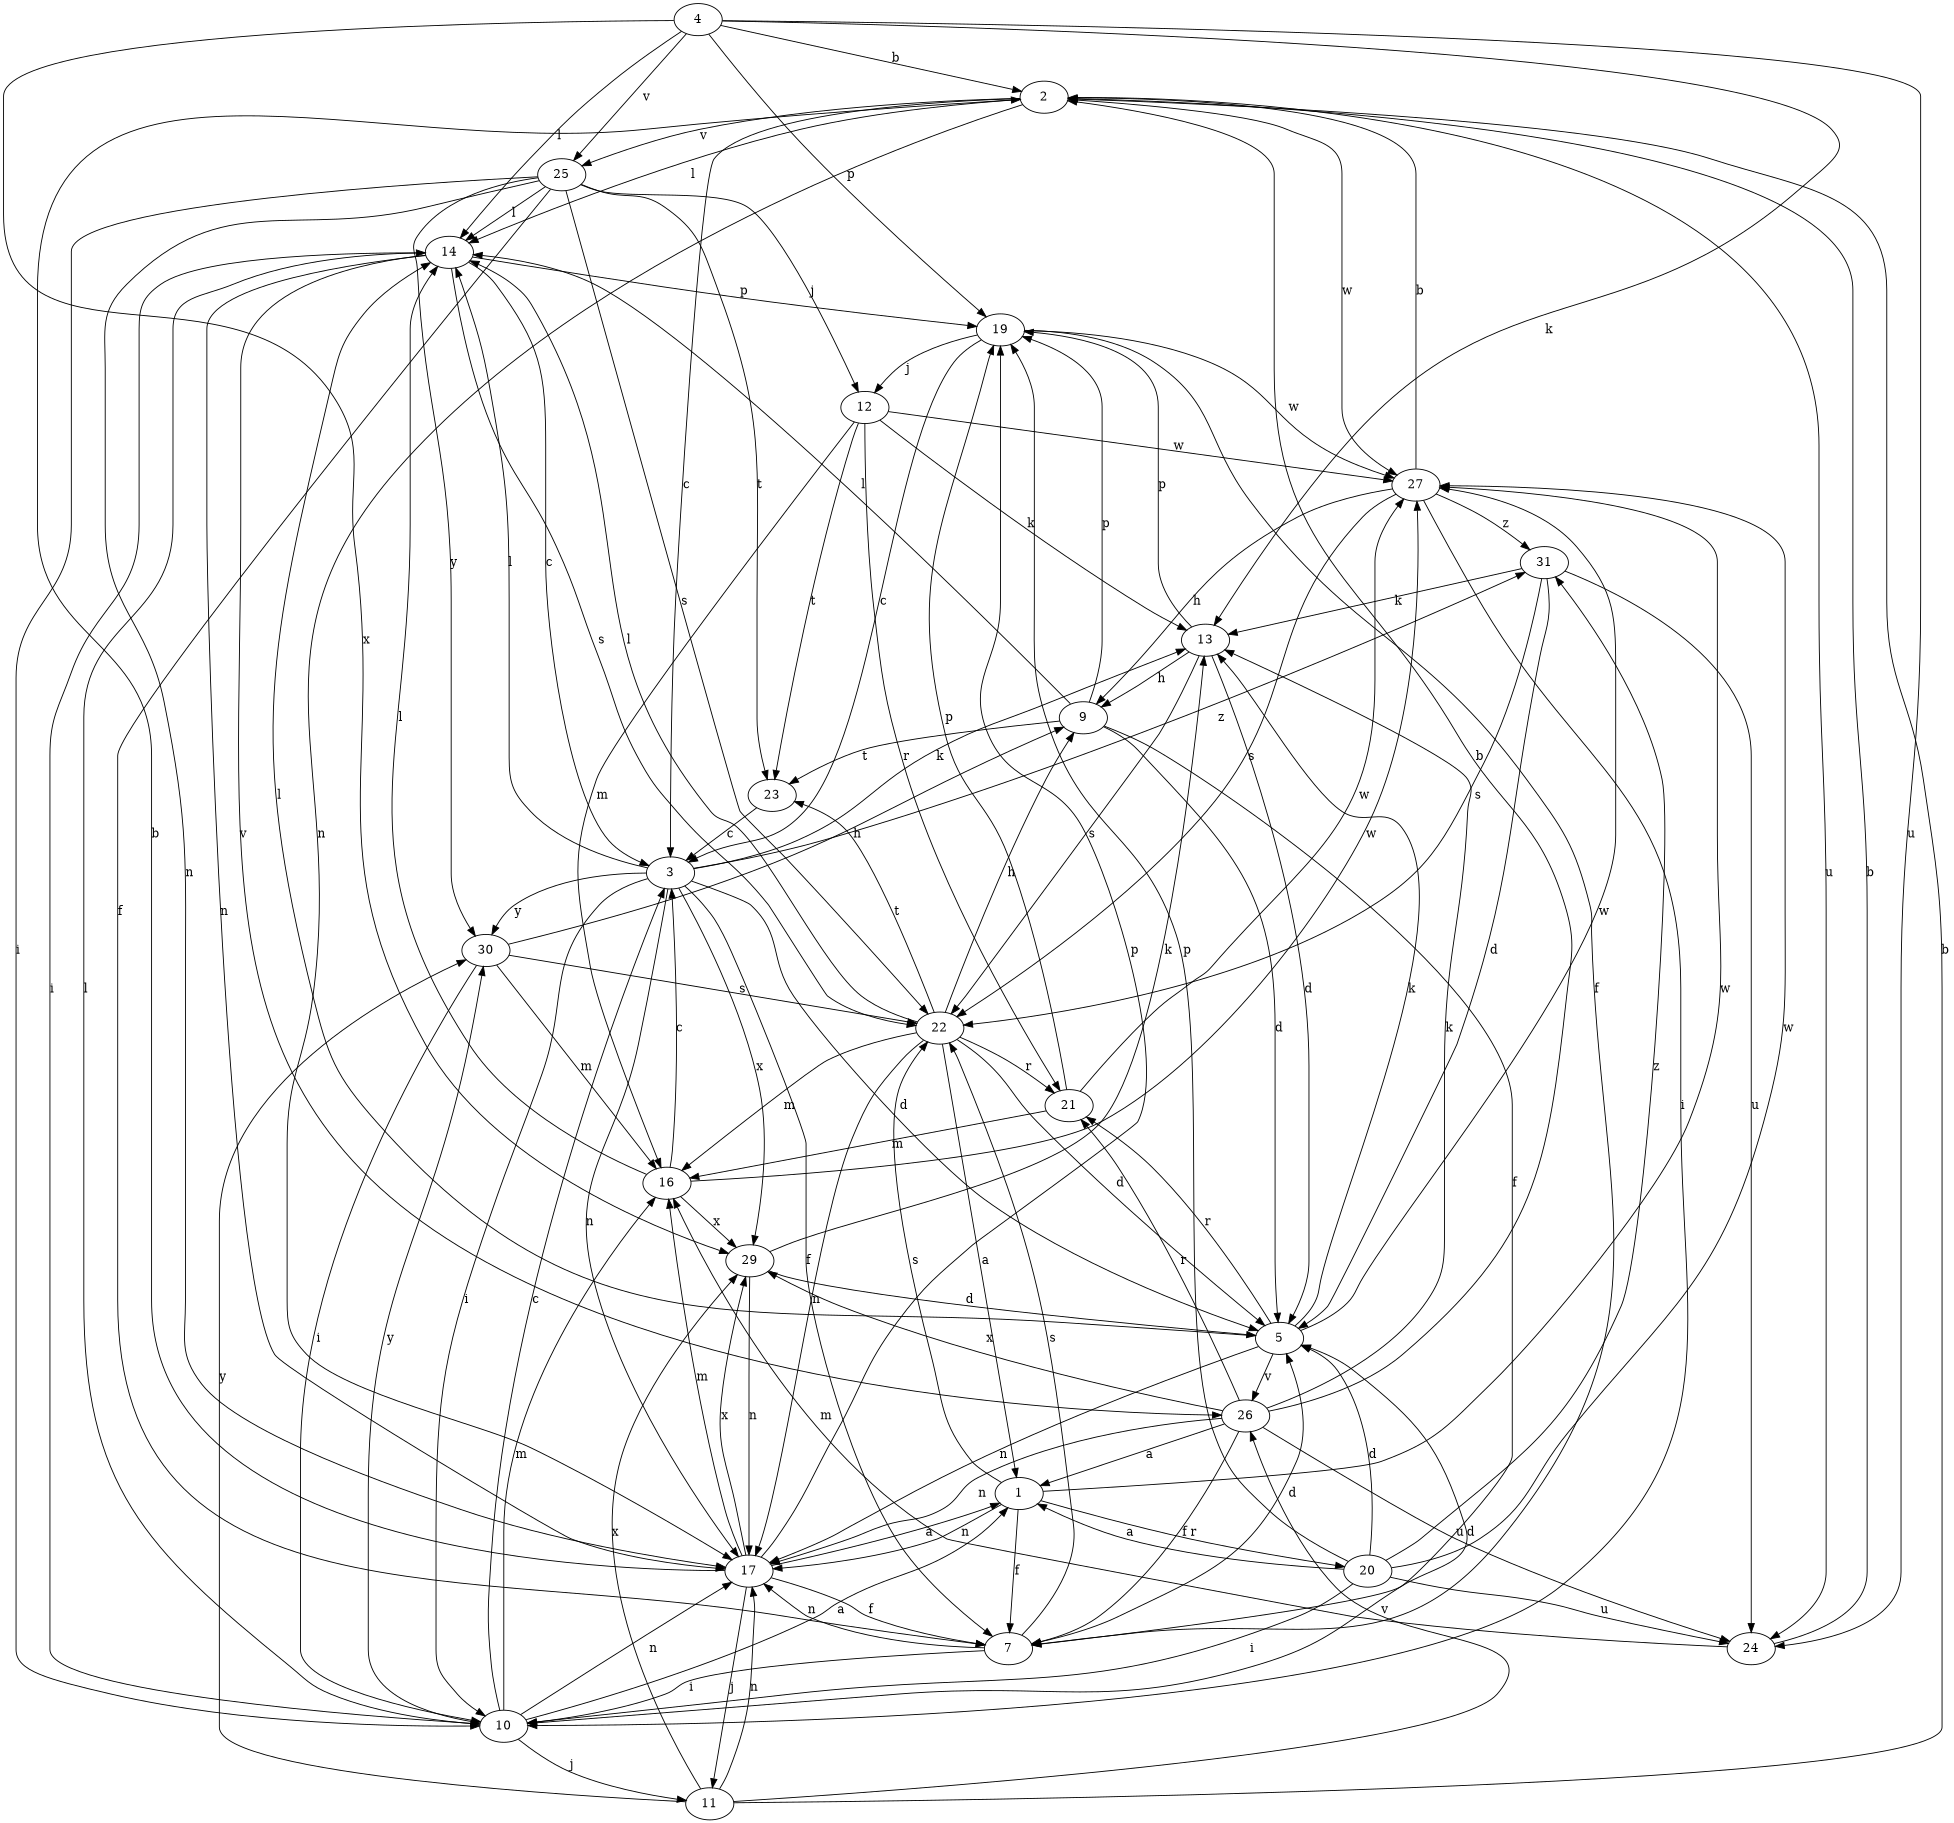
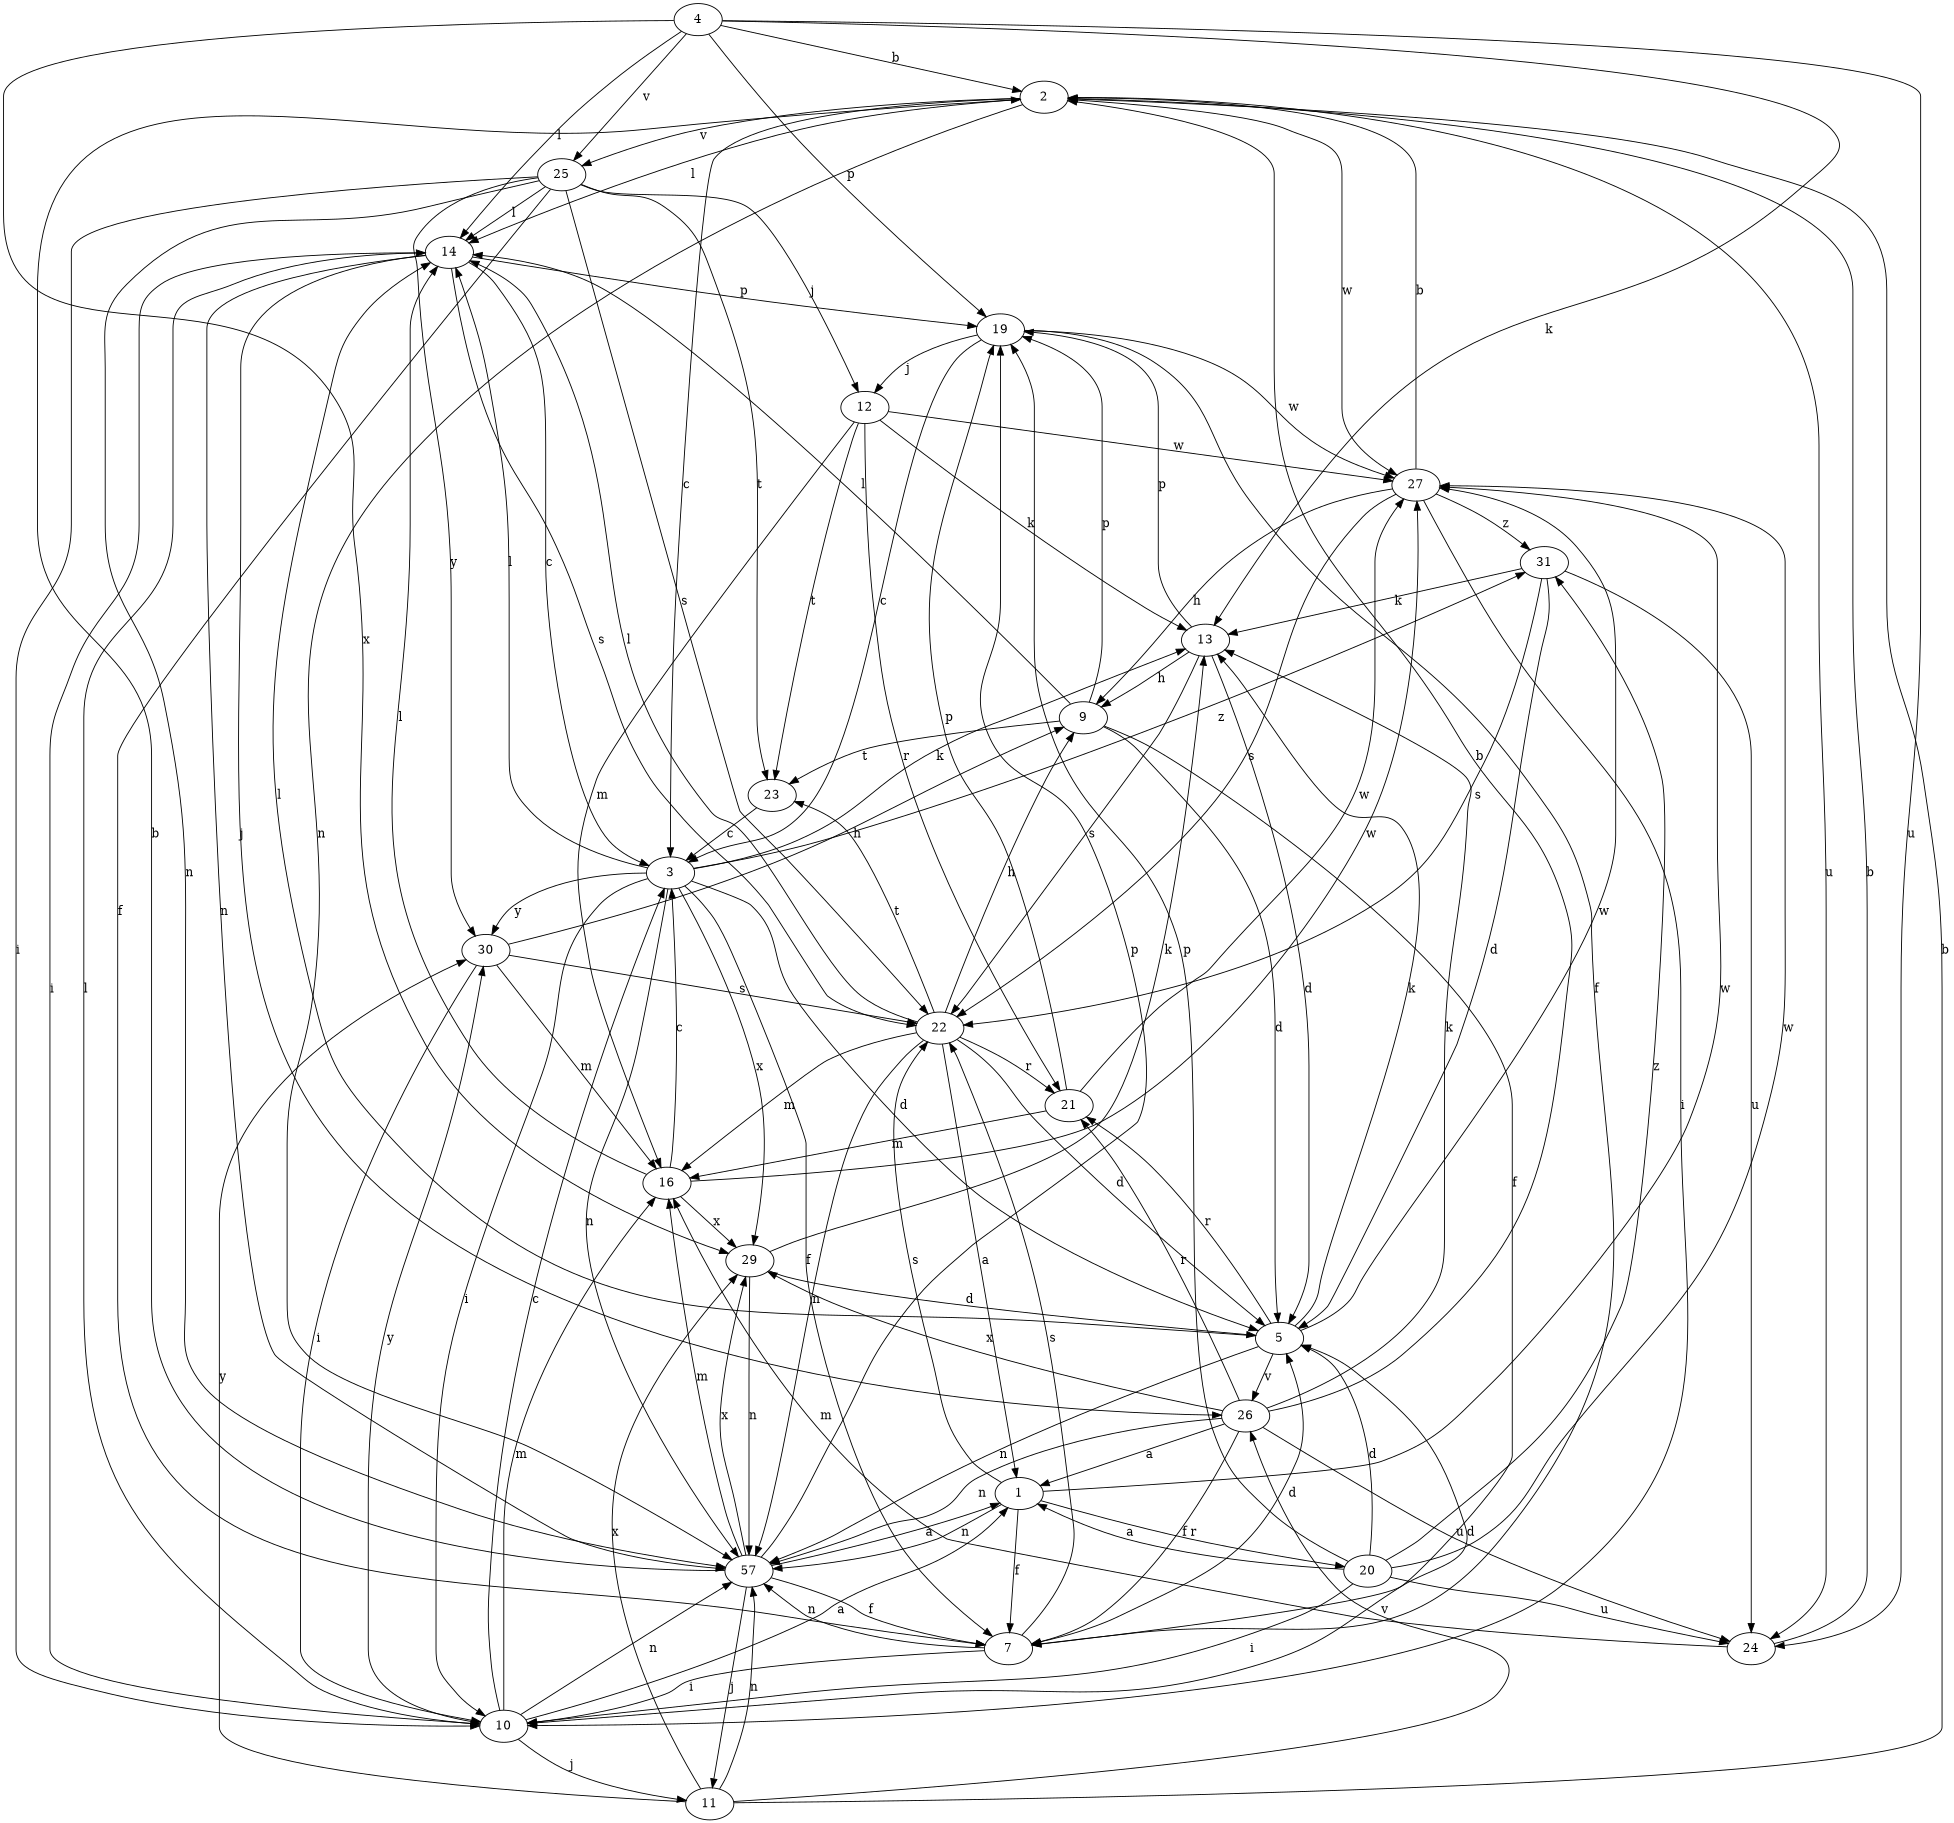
(244, 834) -> (242, 834)
(749, 1571) -> (749, 1571)
